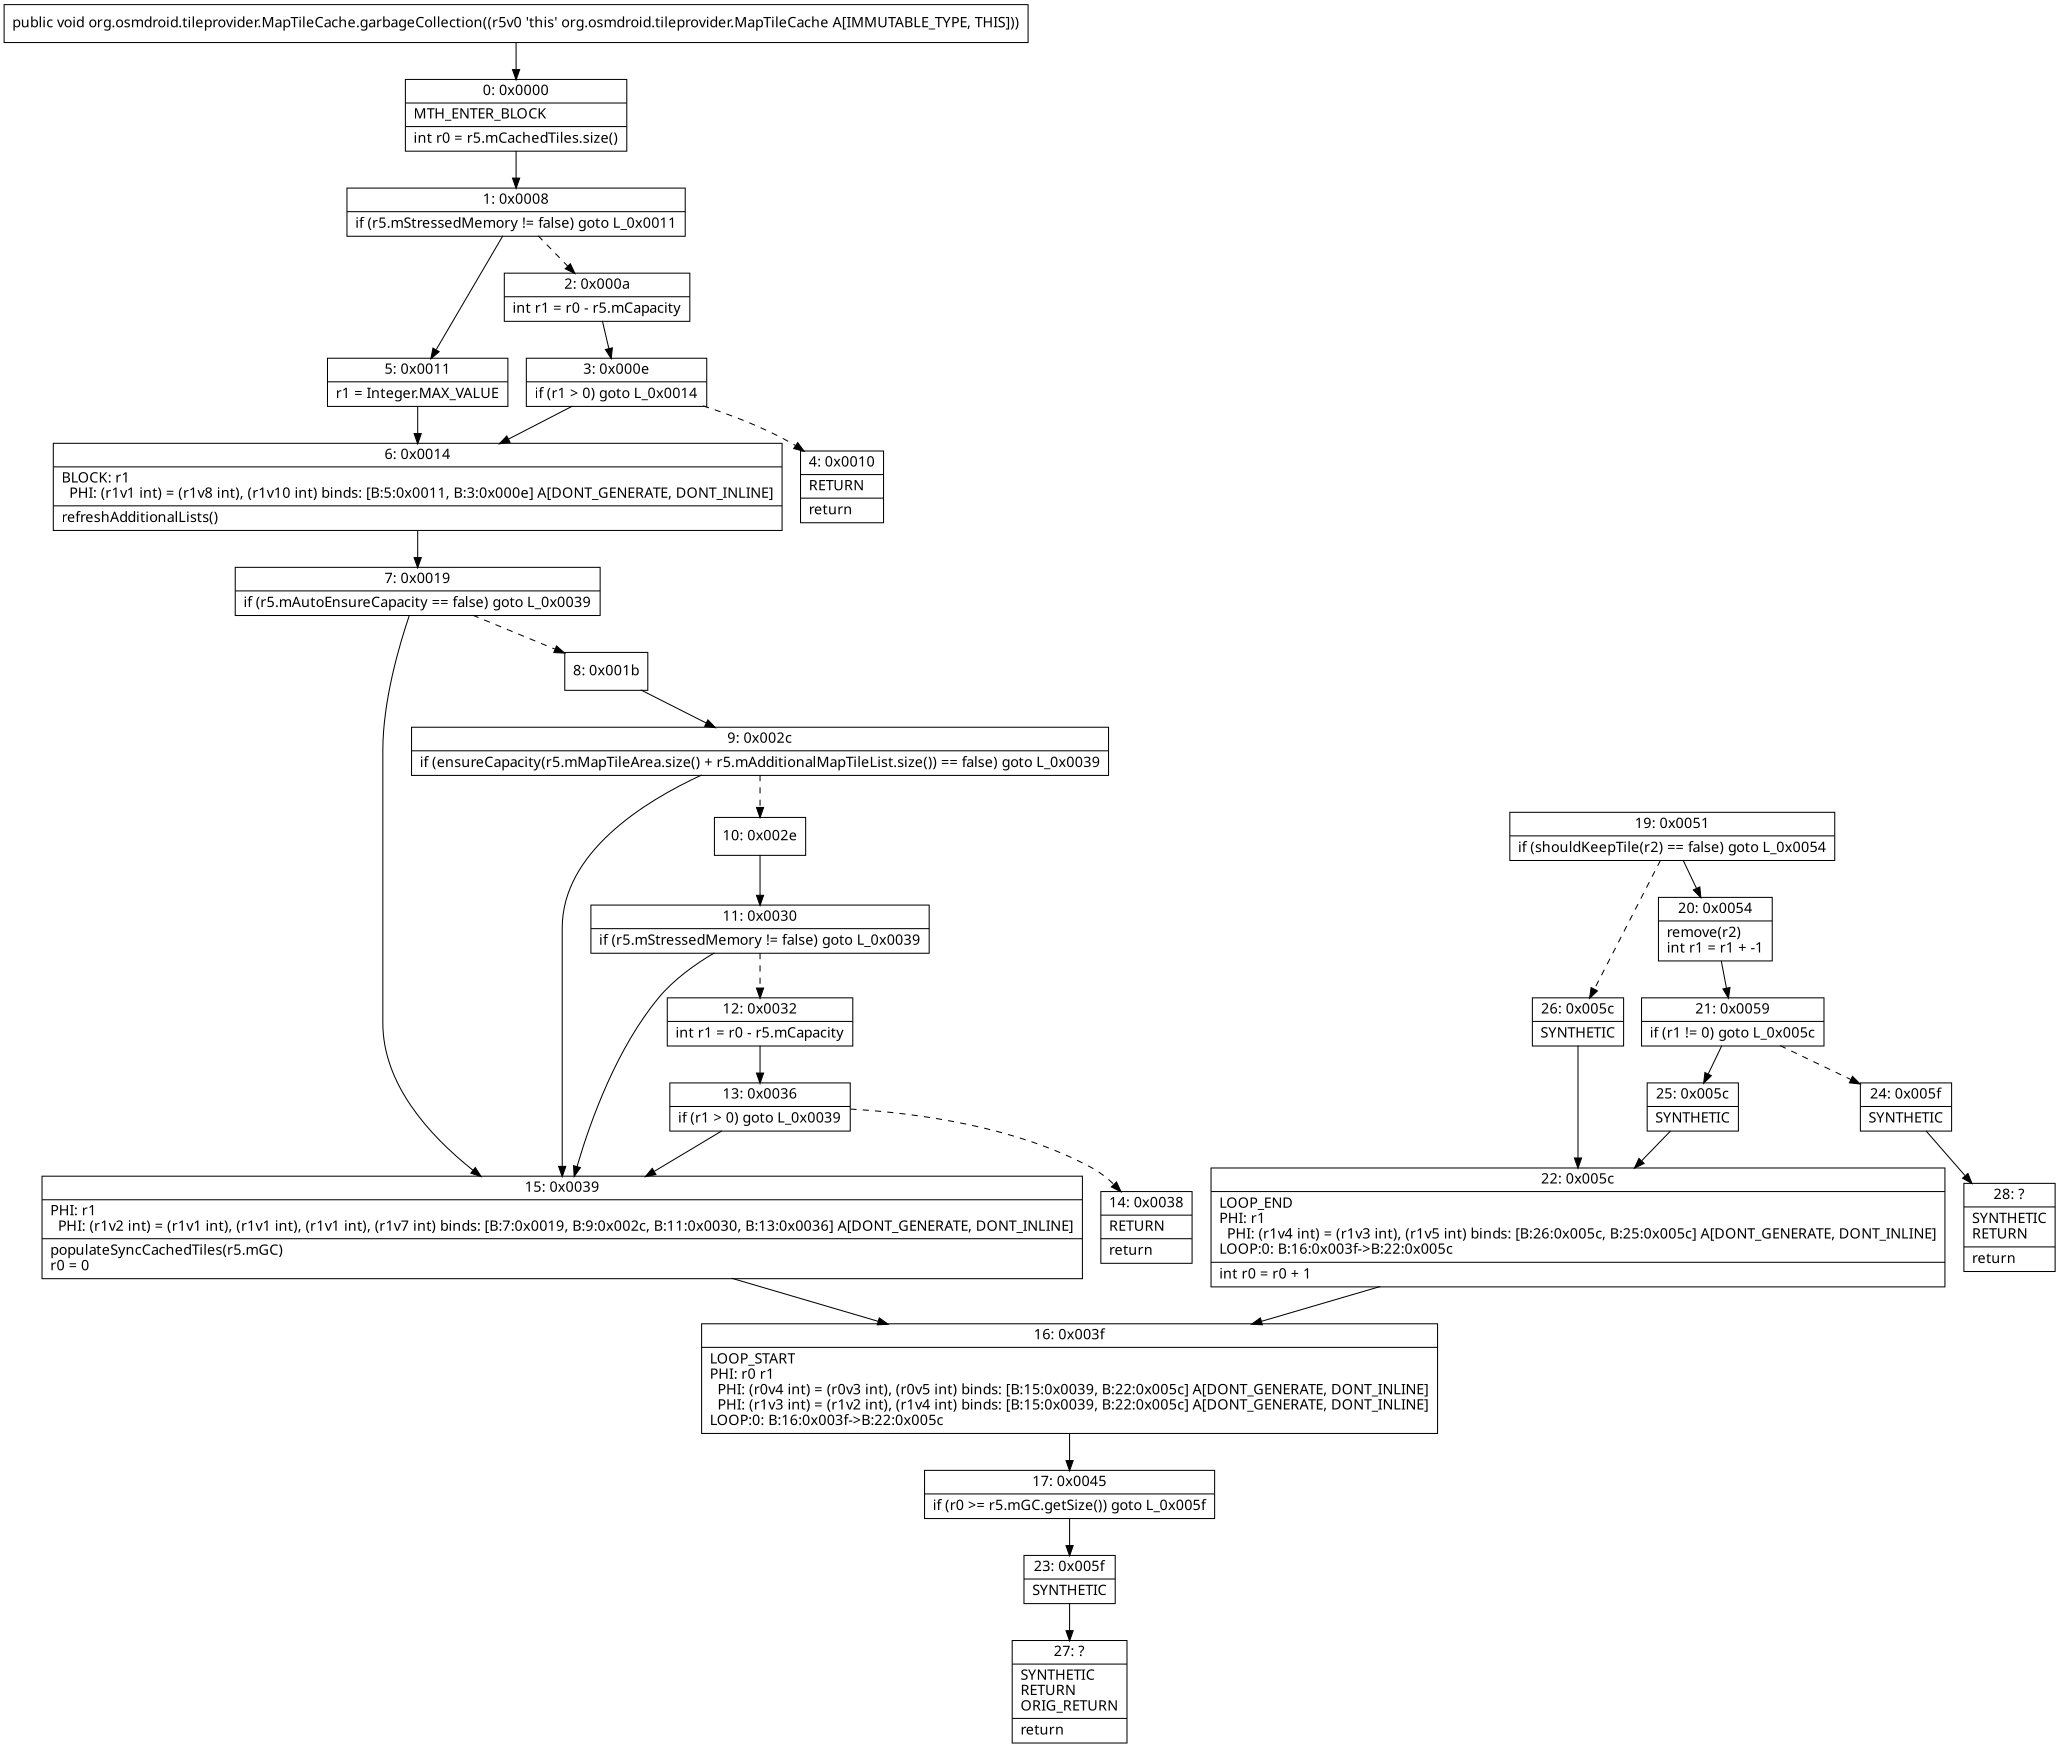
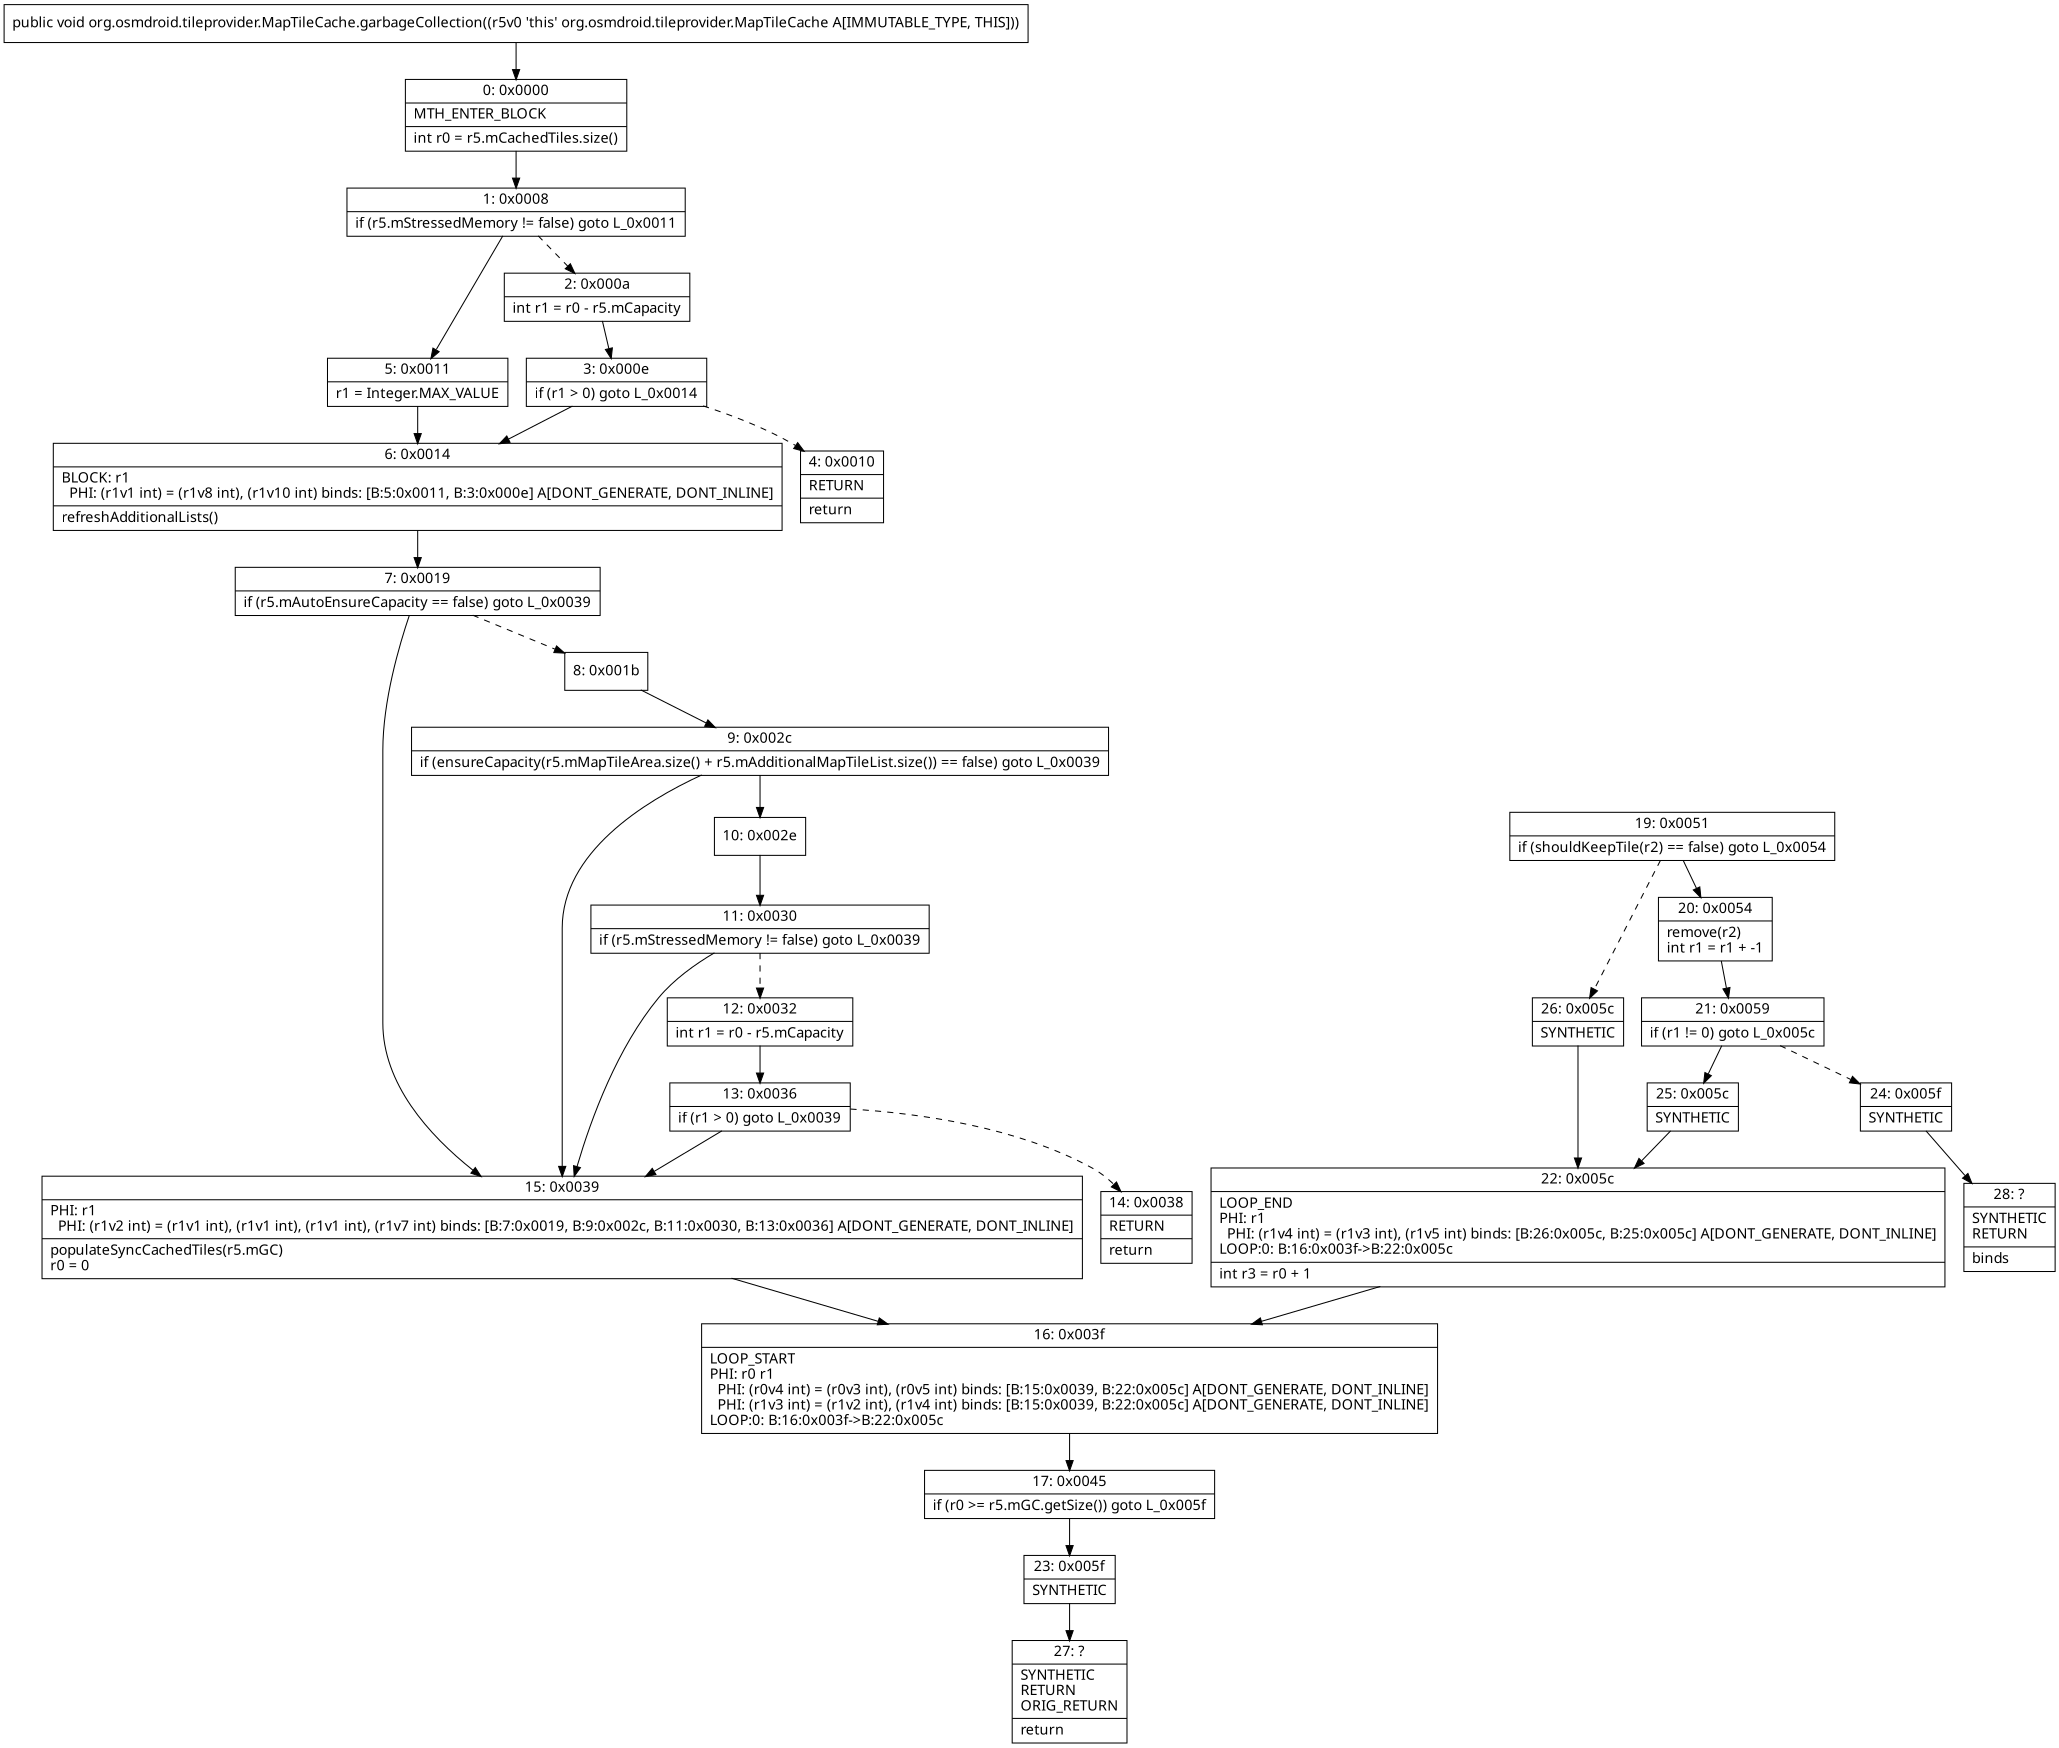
(760, 791) -> (760, 791)
(1994, 1259) -> (1991, 1259)
(1266, 1274) -> (1266, 1274)
